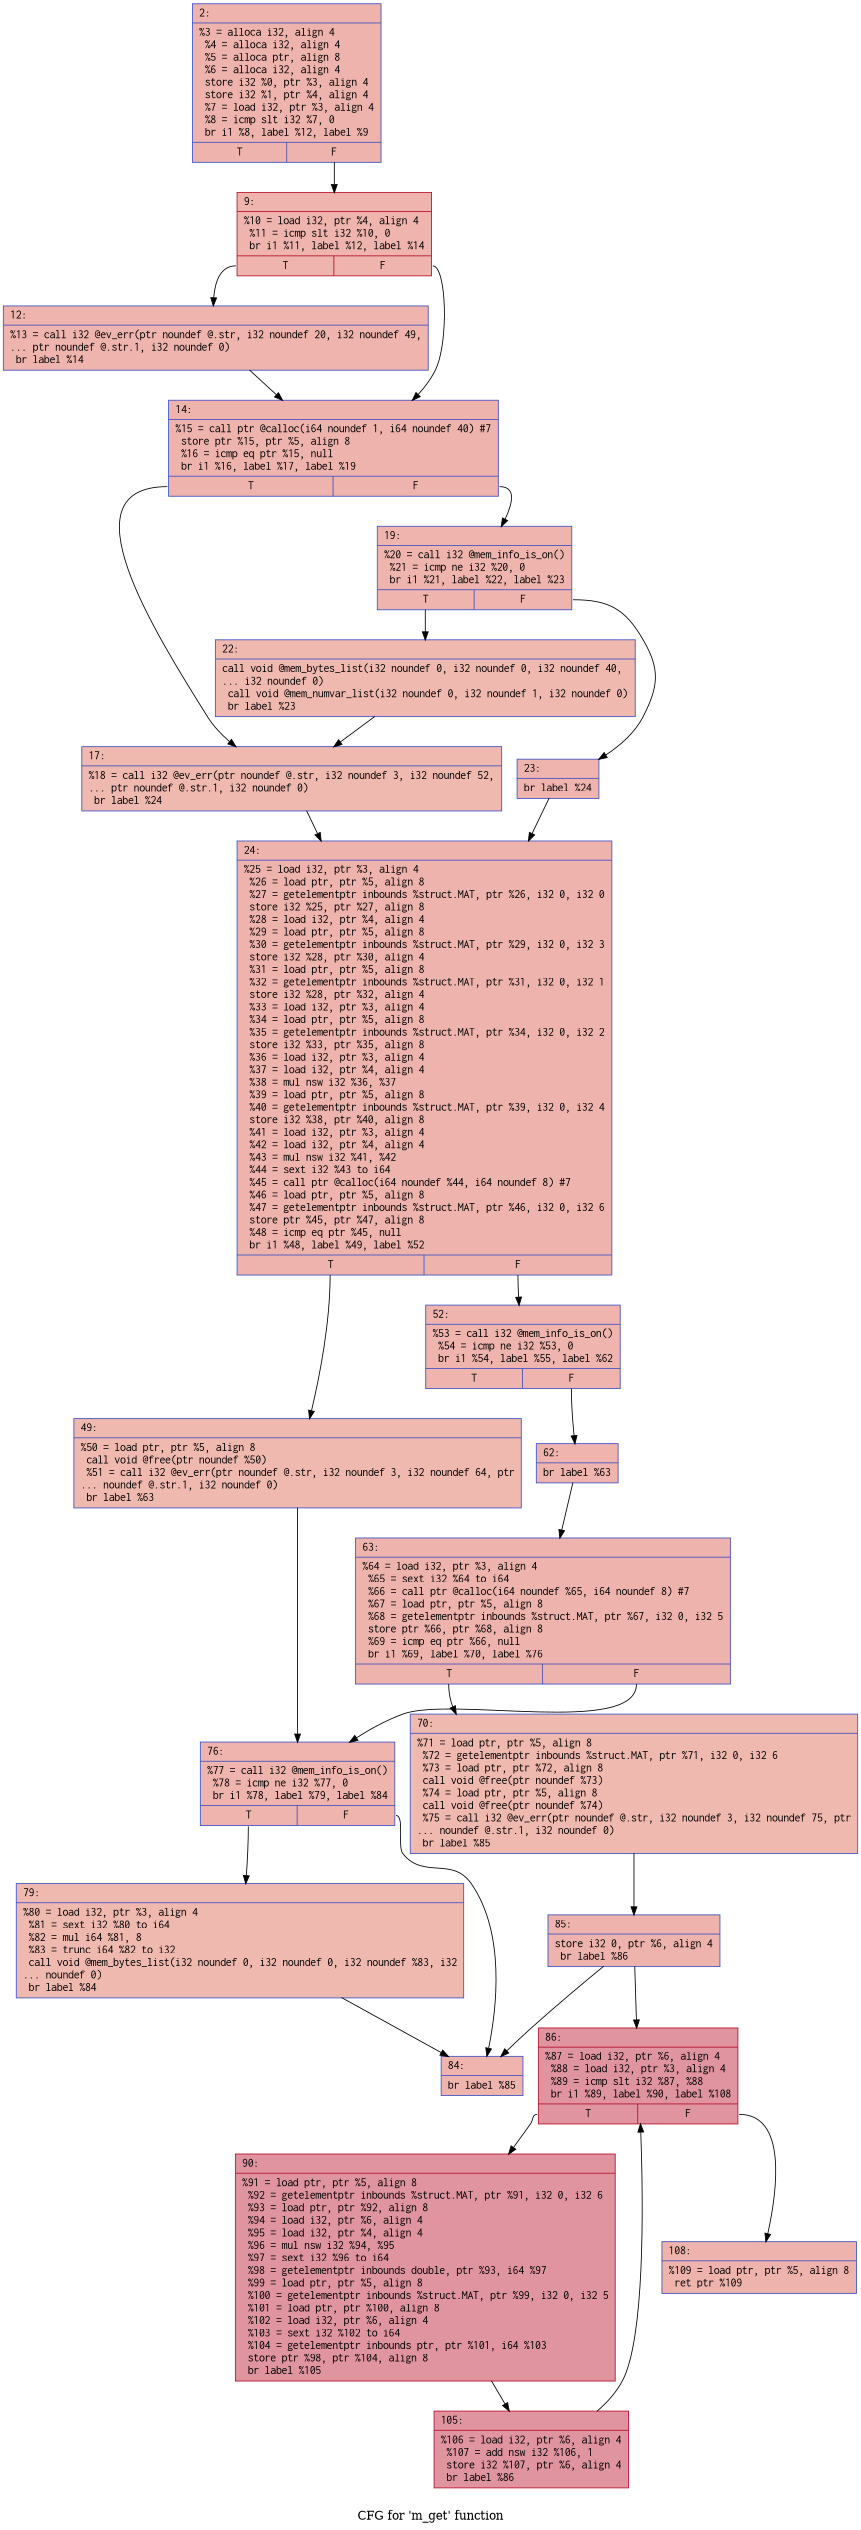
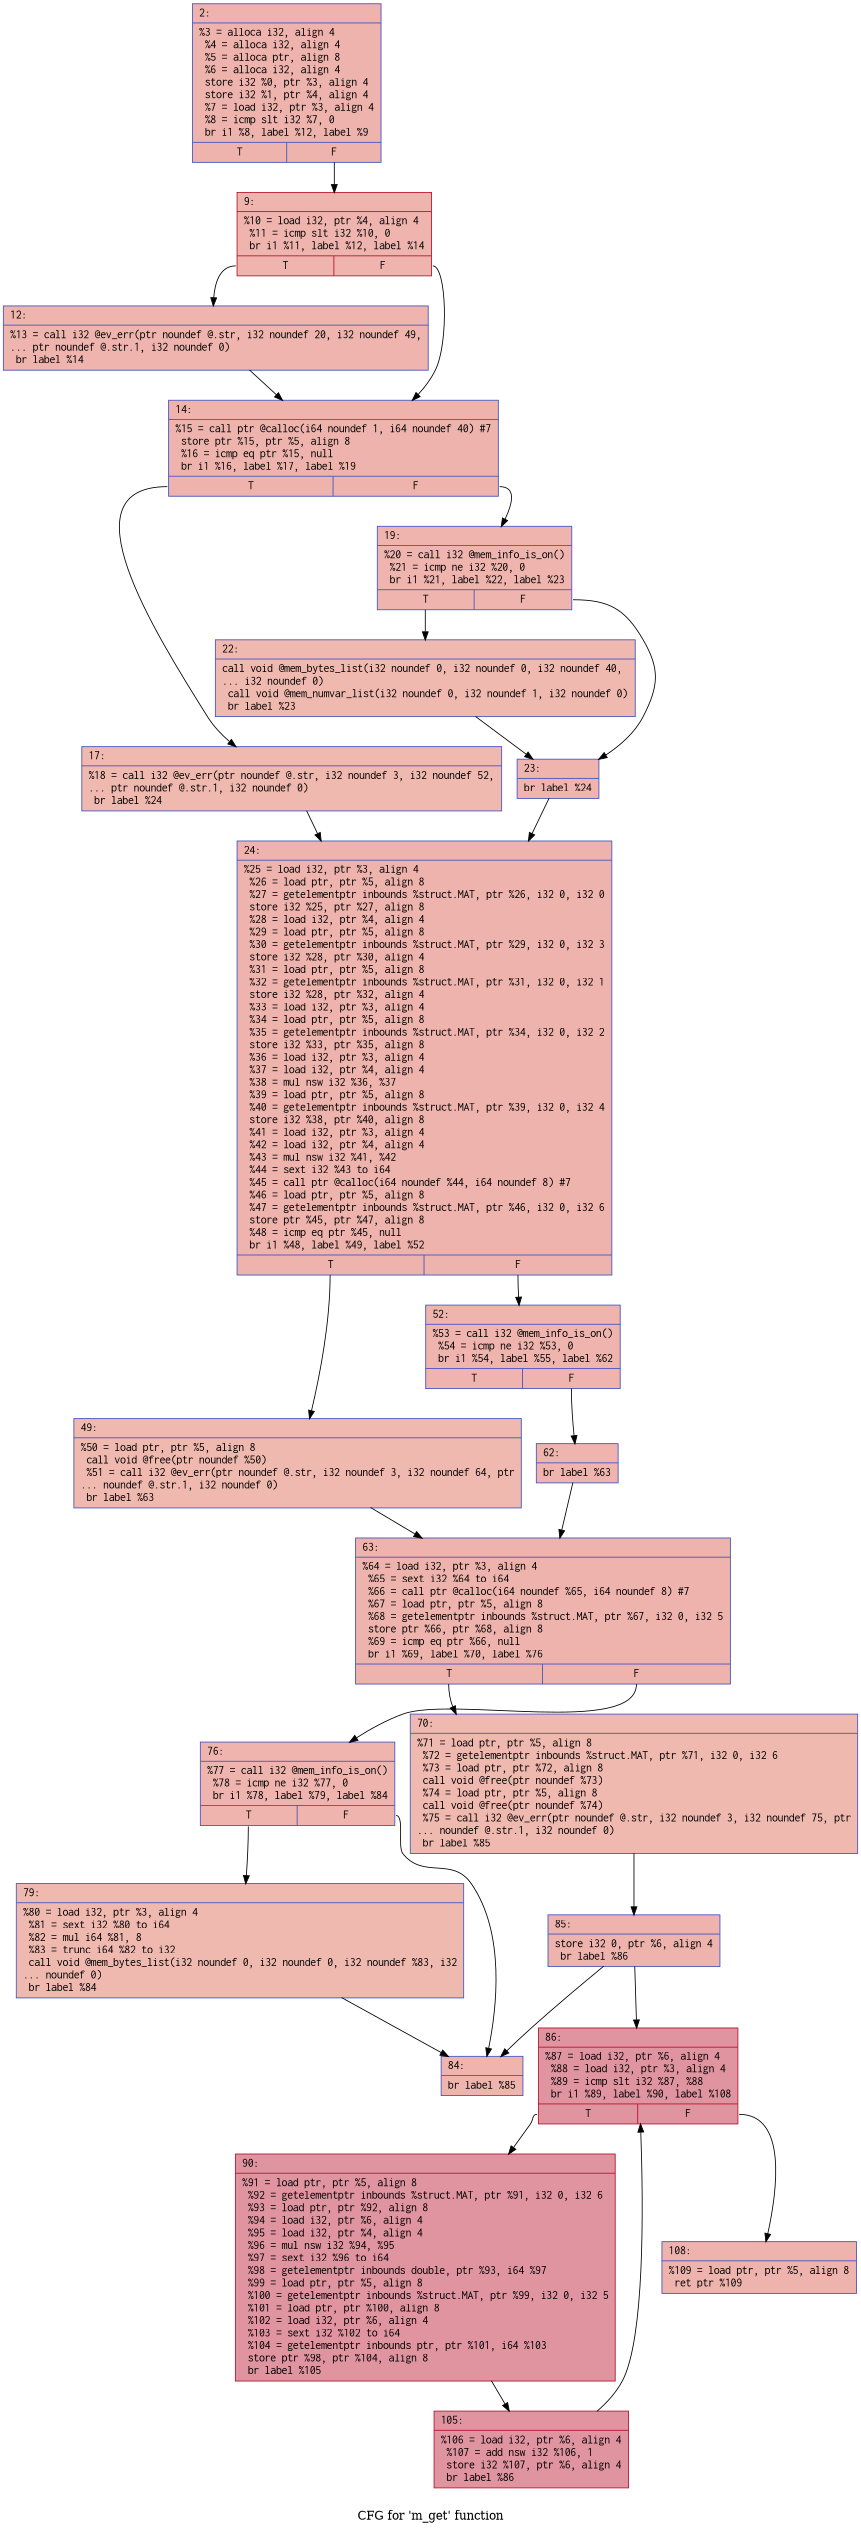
(358, 729) -> (501, 735)
(298, 1621) -> (393, 1521)
